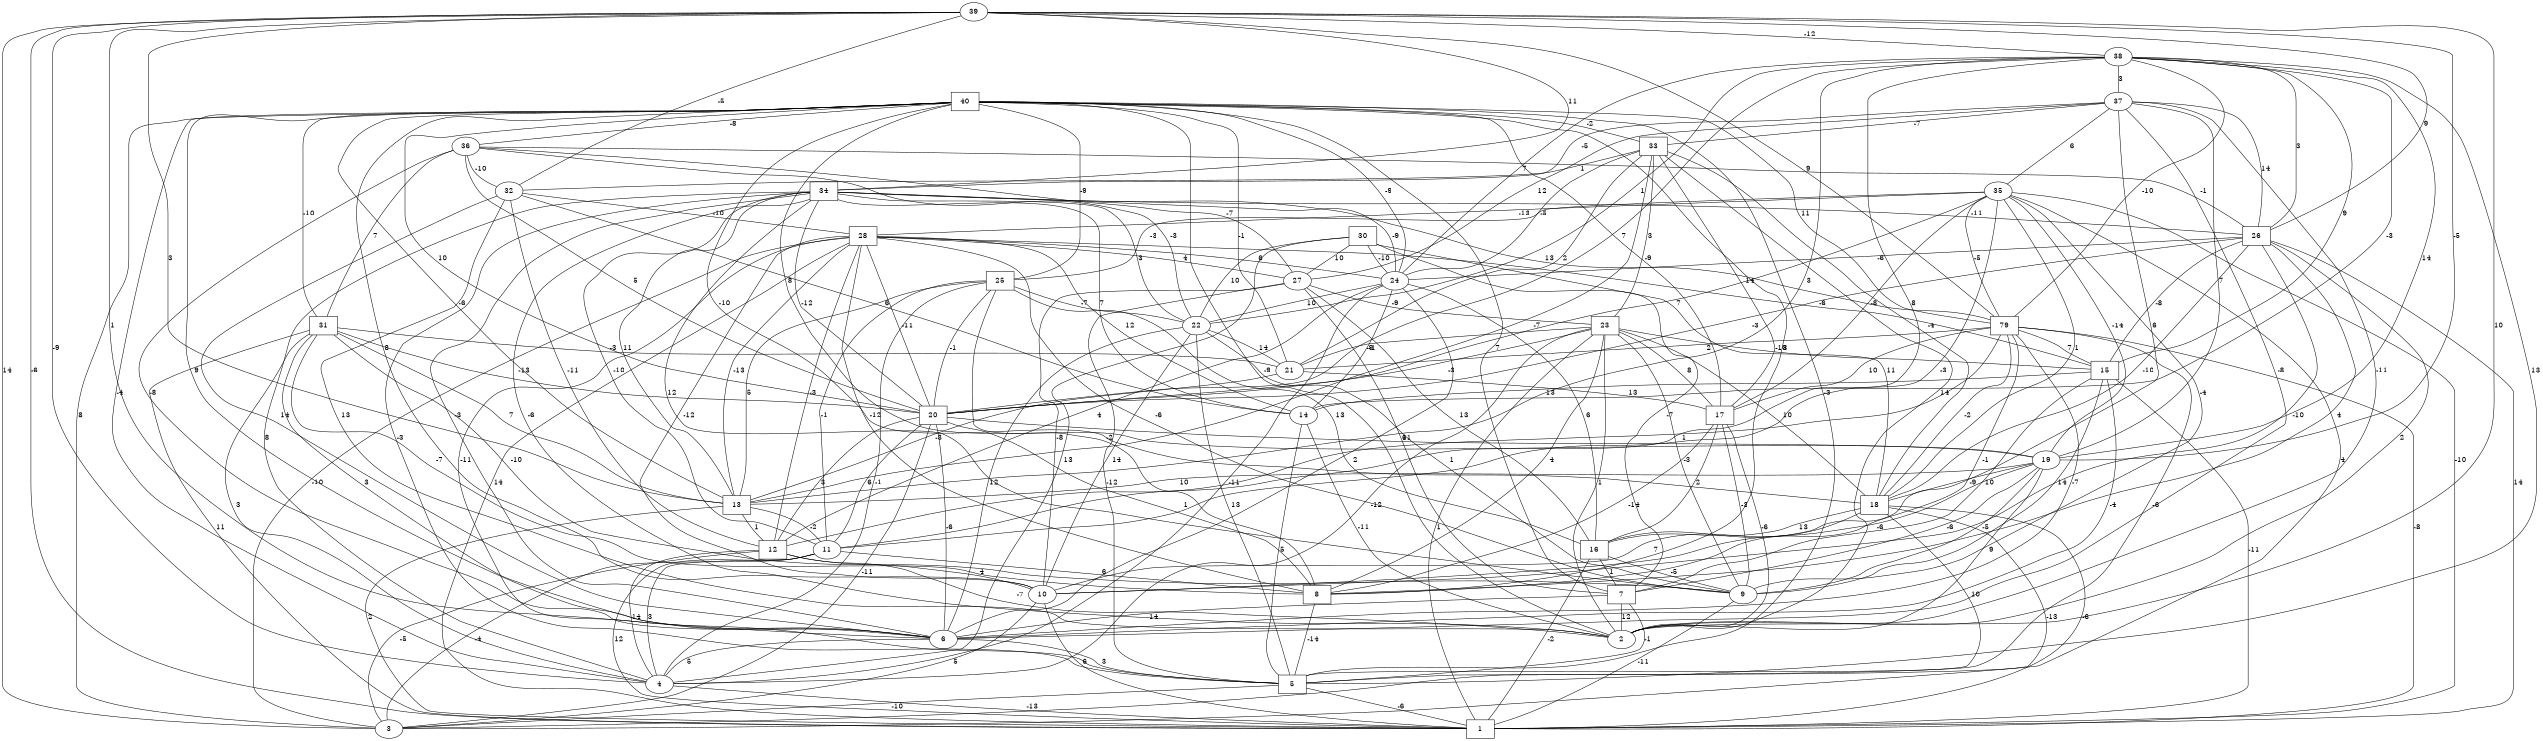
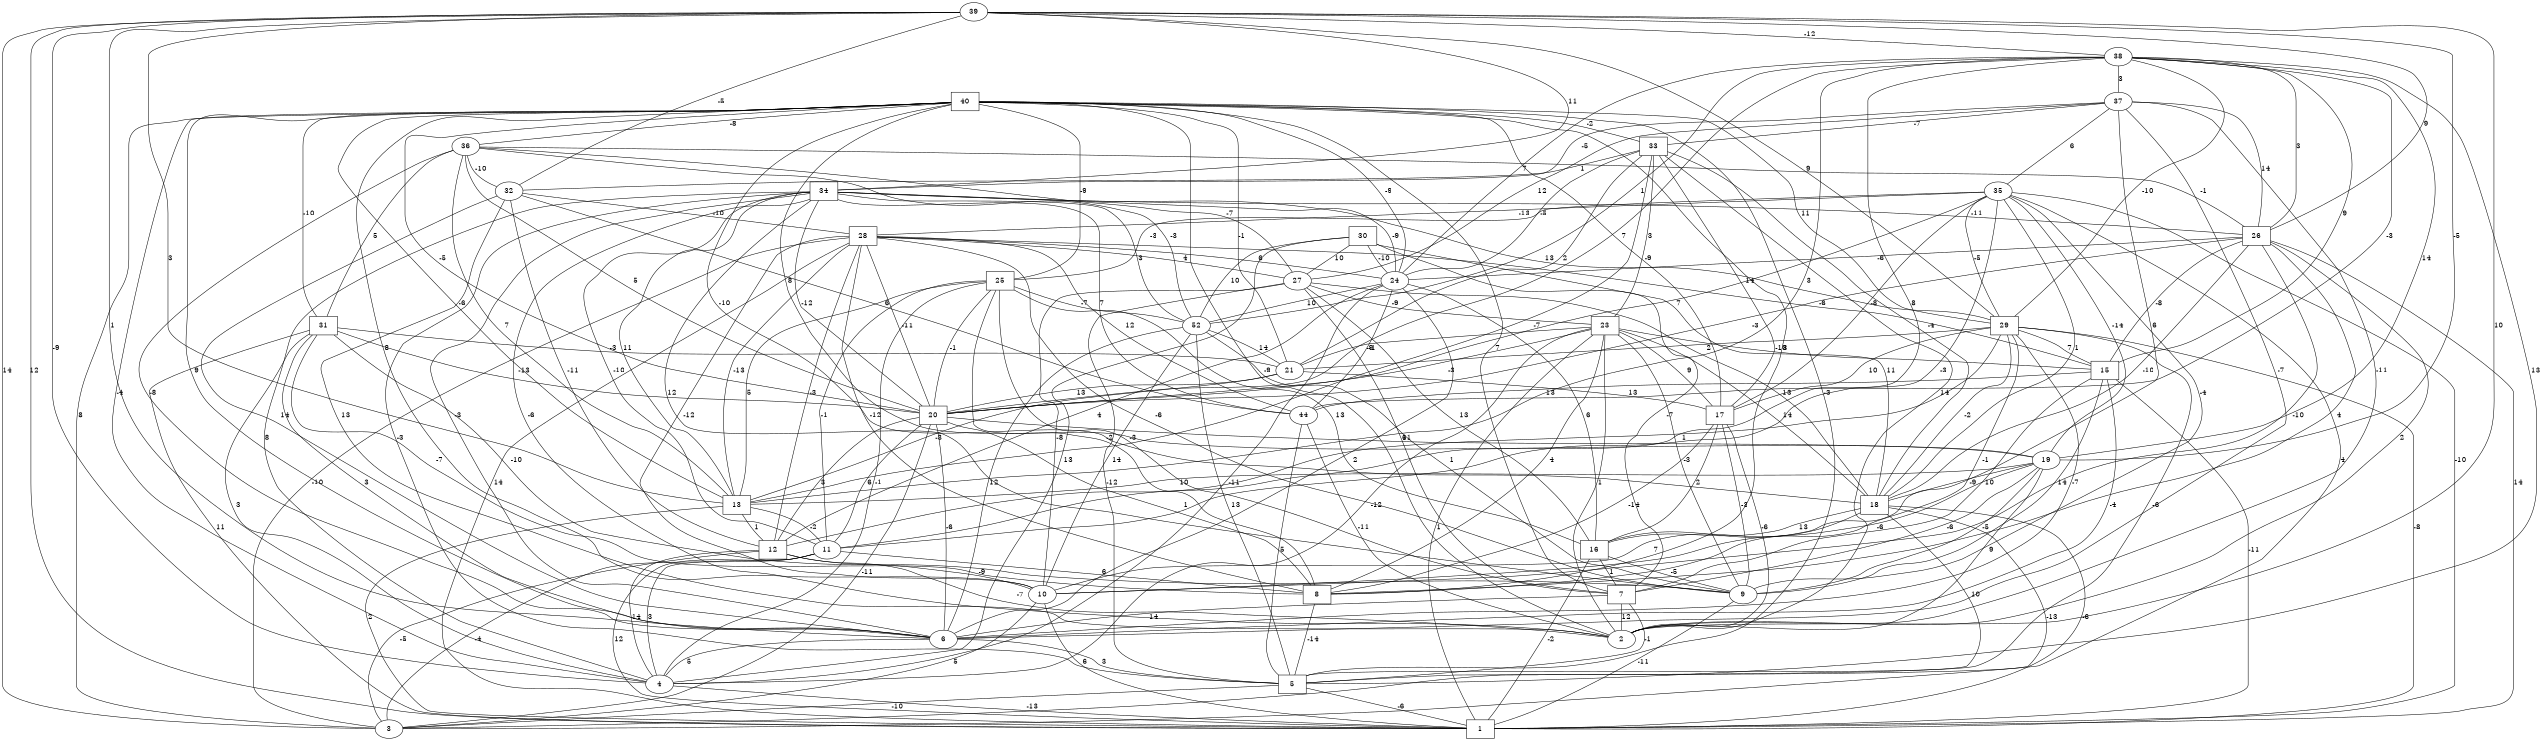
(376, 236) -> (376, 236)
(443, 258) -> (443, 258)
(2219, 292) -> none
none -> (1621, 316)
(1196, 326) -> (1196, 326)
(2004, 326) -> (2004, 326)
(35, 370) -> (35, 370)
(1690, 370) -> (1690, 370)
(2281, 370) -> (2281, 370)
none -> (1111, 386)
(1304, 415) -> (1304, 415)
(1788, 415) -> (1788, 415)
(525, 432) -> (536, 362)
none -> (1249, 501)
(498, 570) -> none
(982, 572) -> (982, 572)
